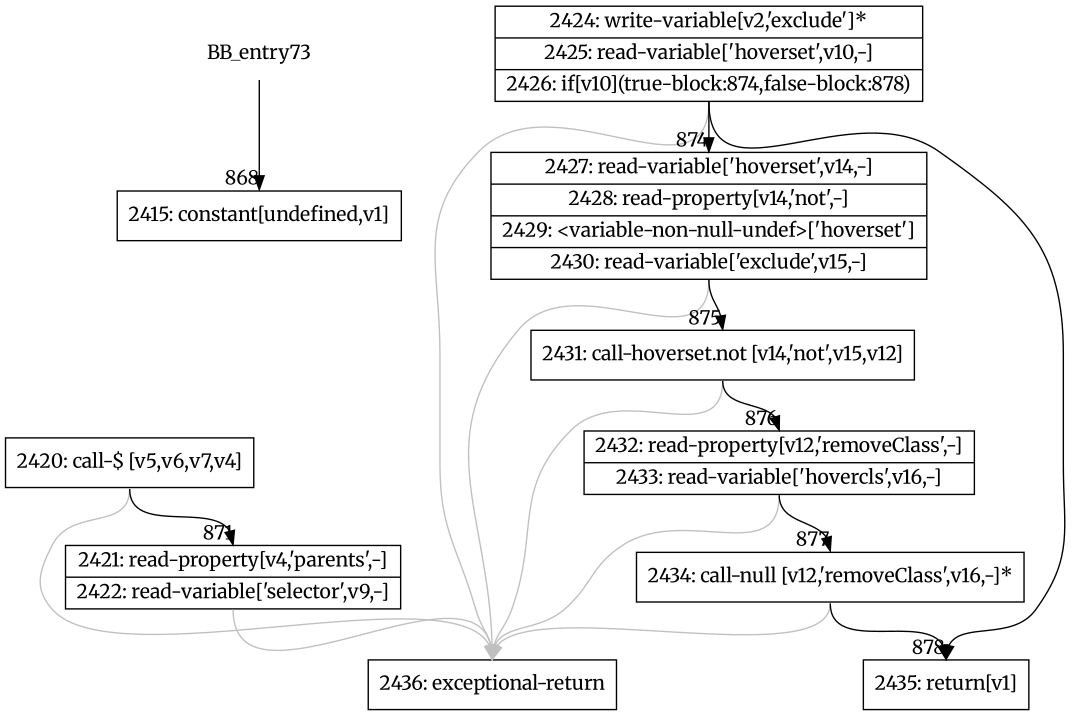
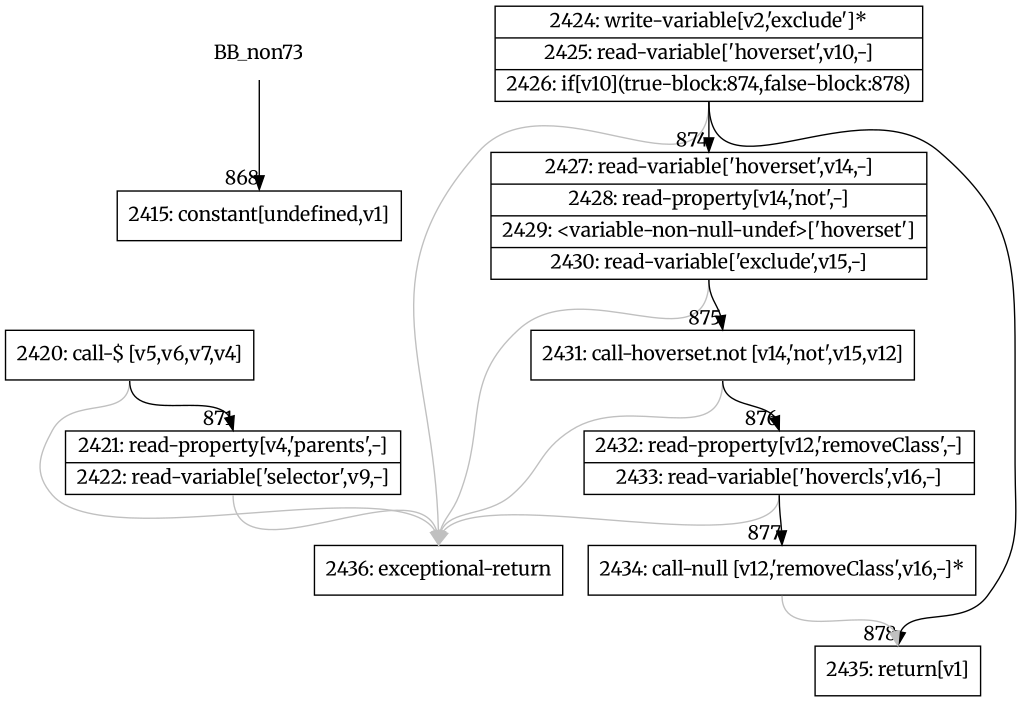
(259, 54) -> (259, 54)
(881, 631) -> (833, 621)
(668, 632) -> none
